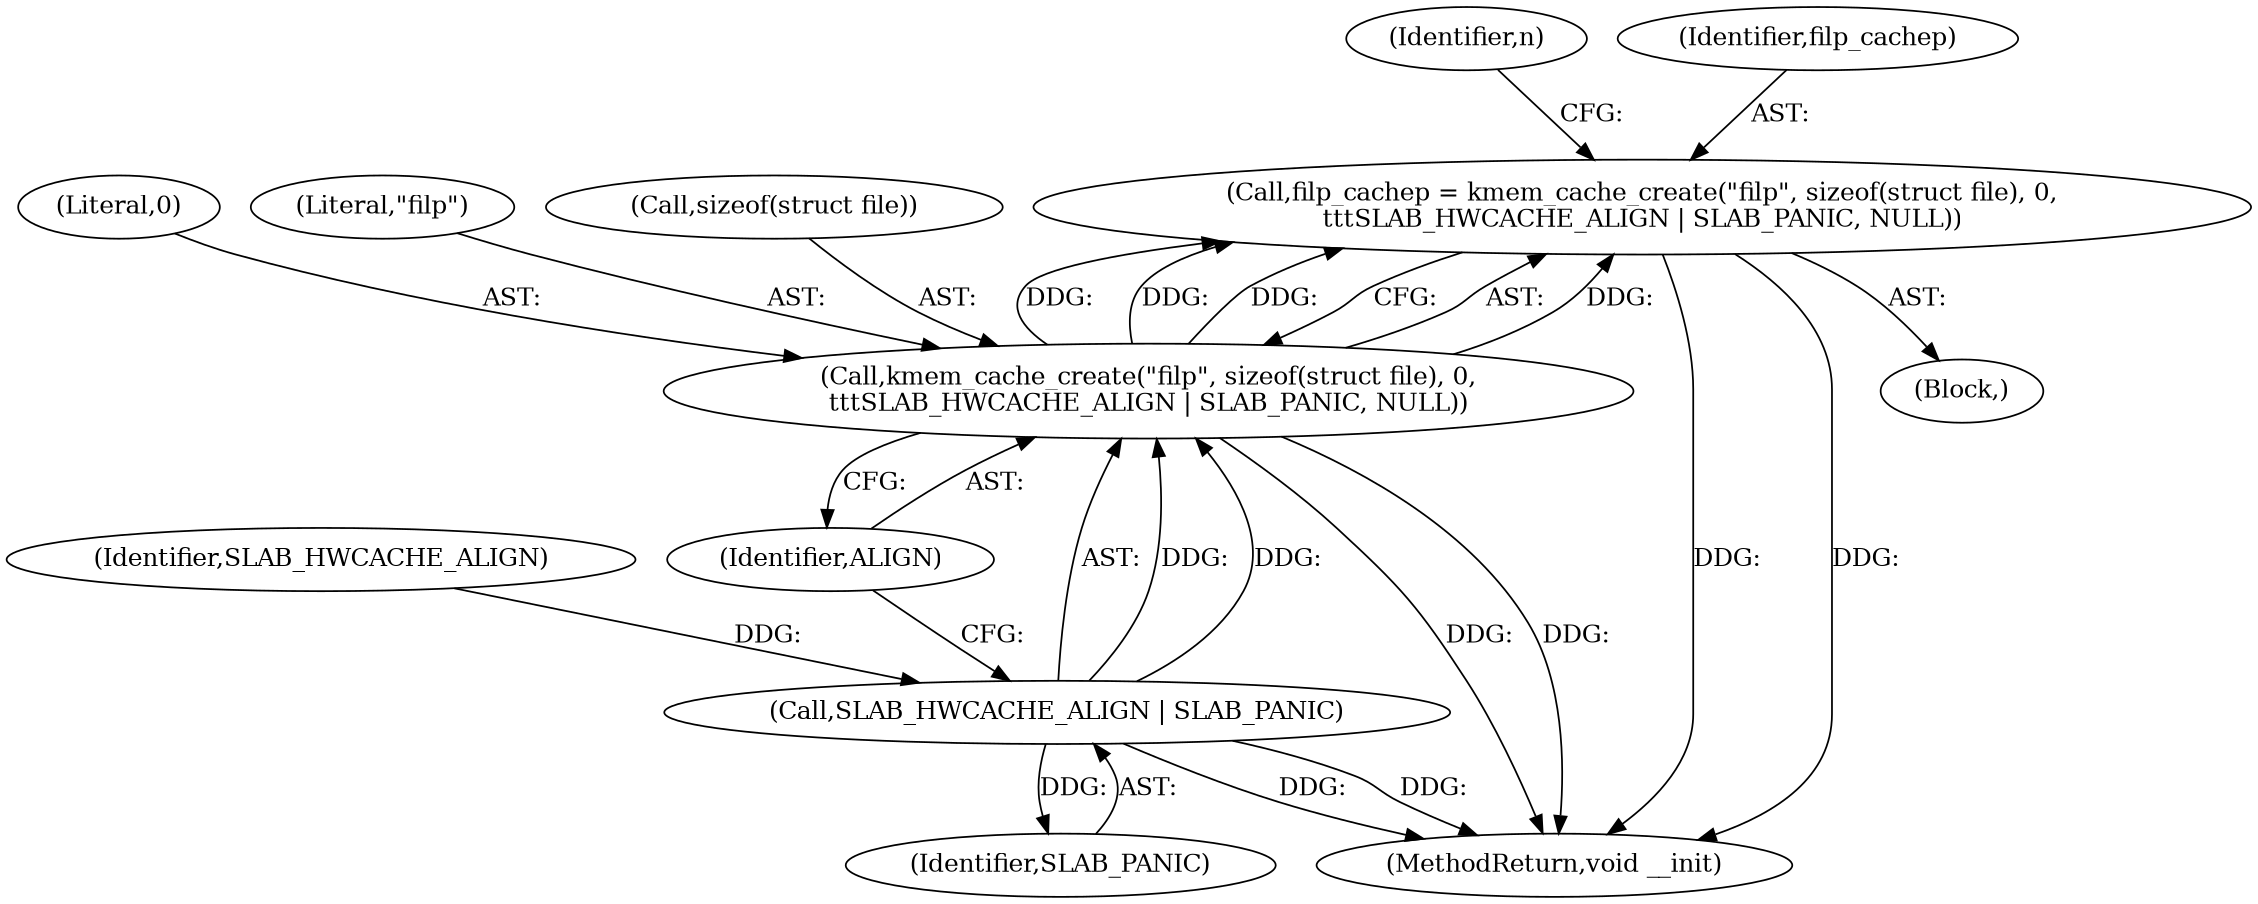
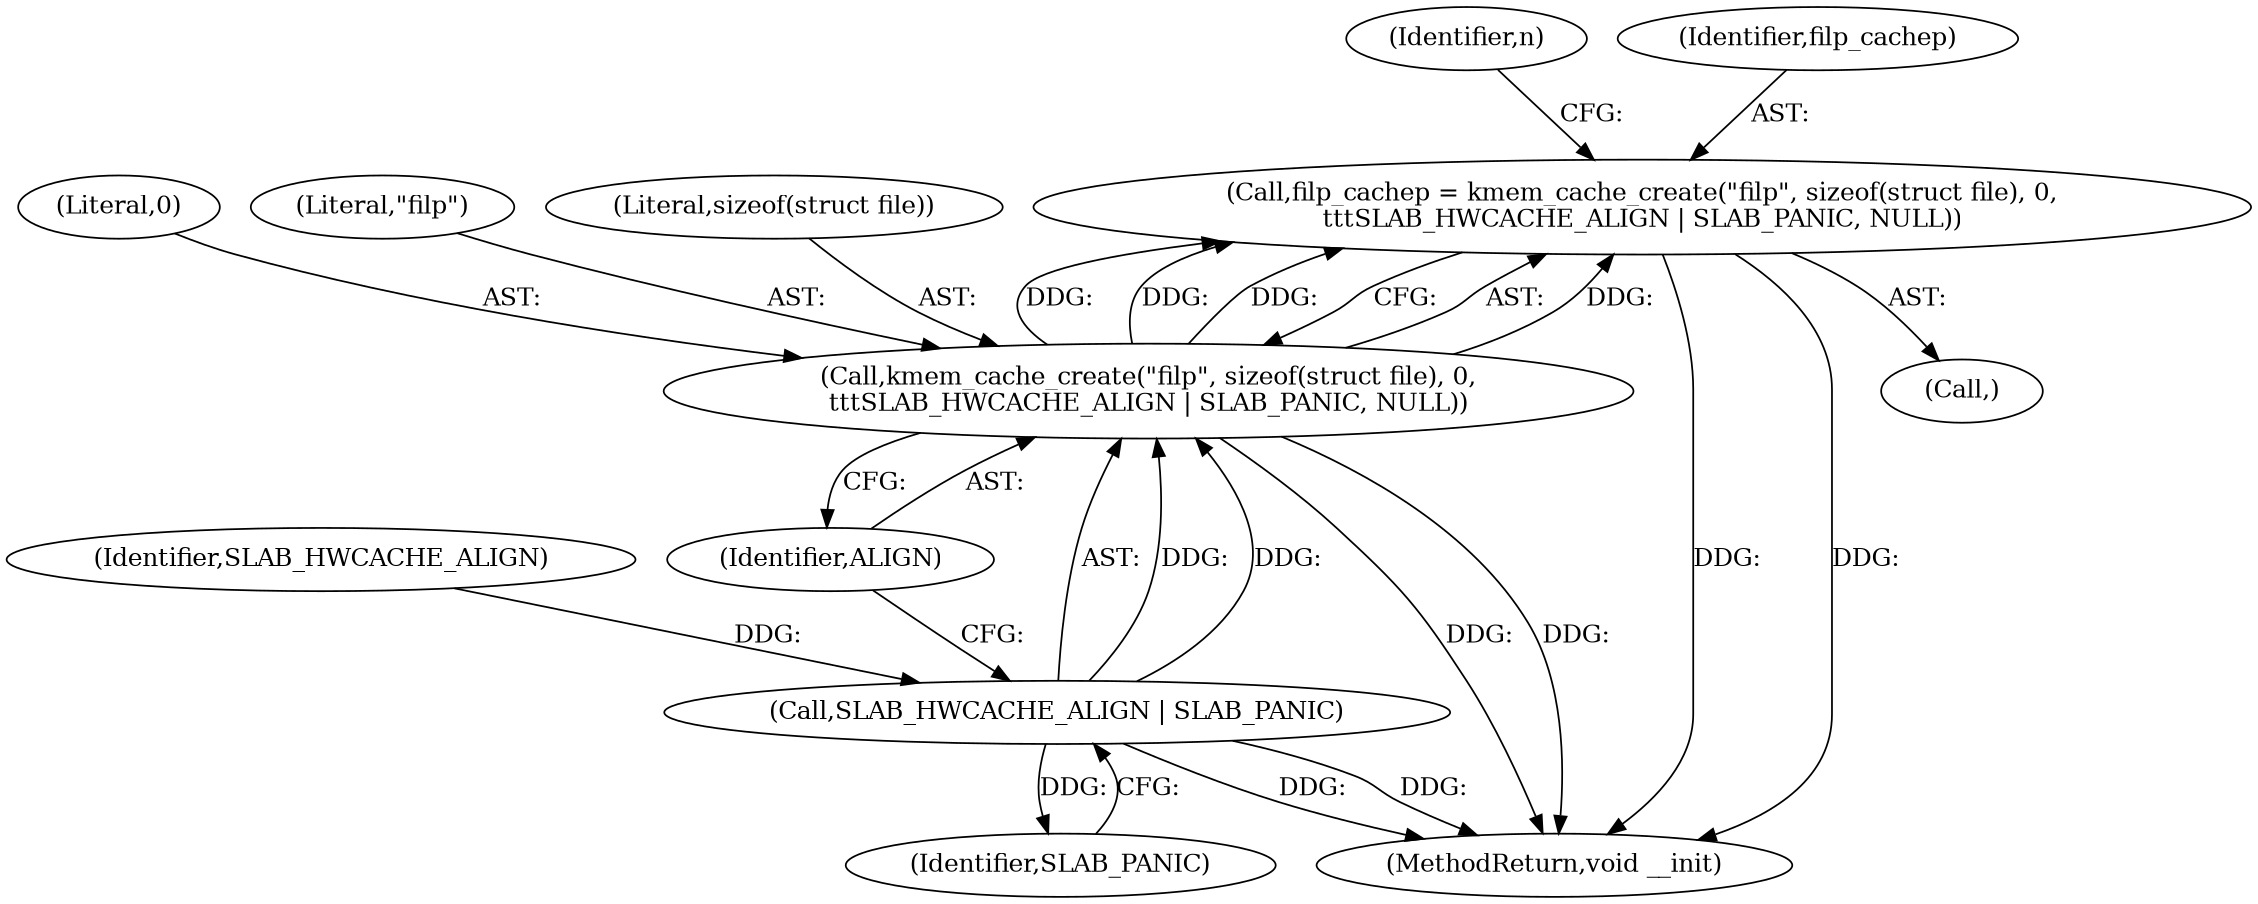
(774, 207) -> (774, 207)
(1962, 391) -> (1962, 391)
(1152, 789) -> (1152, 789)
